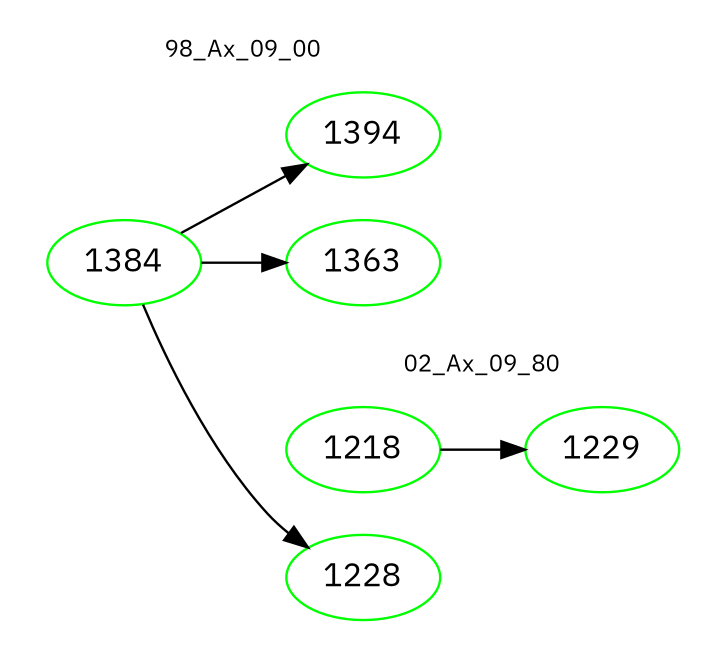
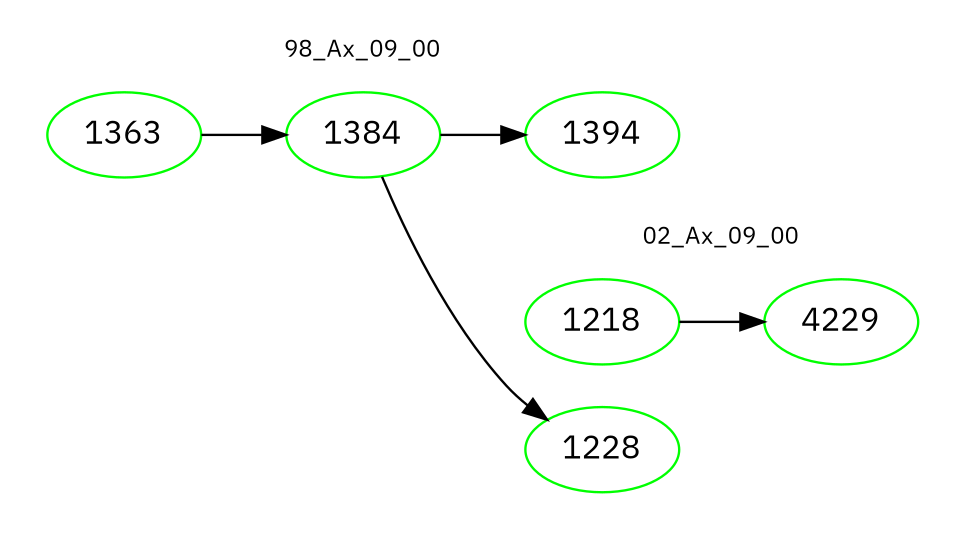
(232, 263) -> (232, 135)
(483, 366) -> (722, 238)
(602, 450) -> (841, 322)
